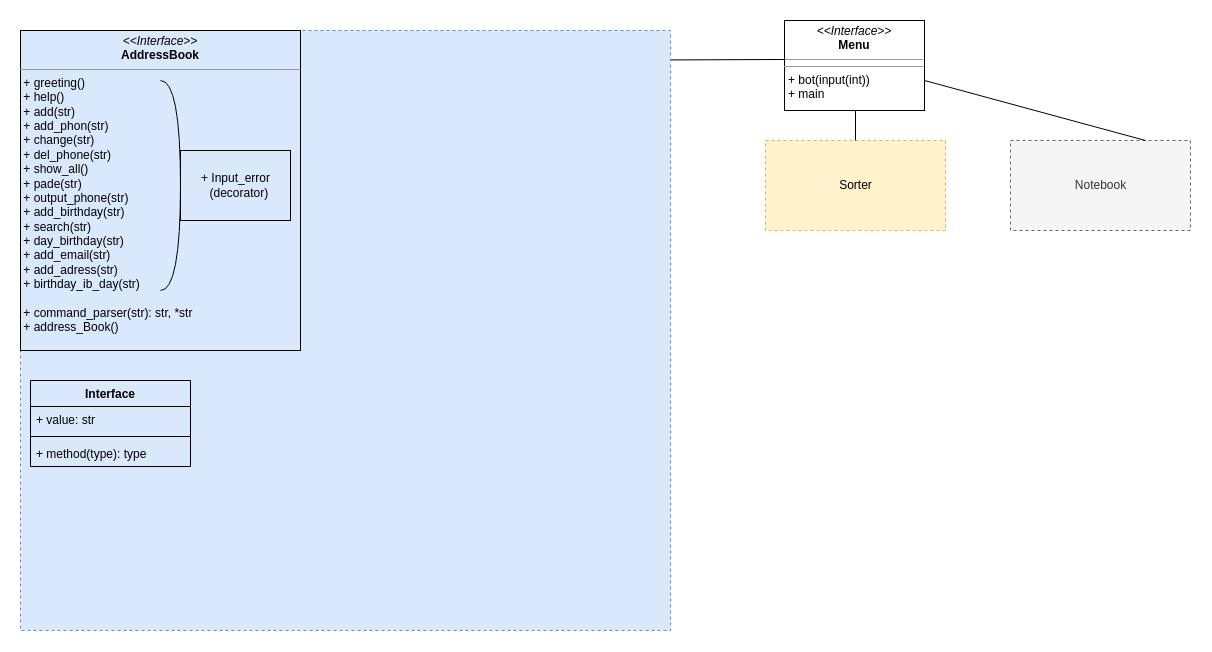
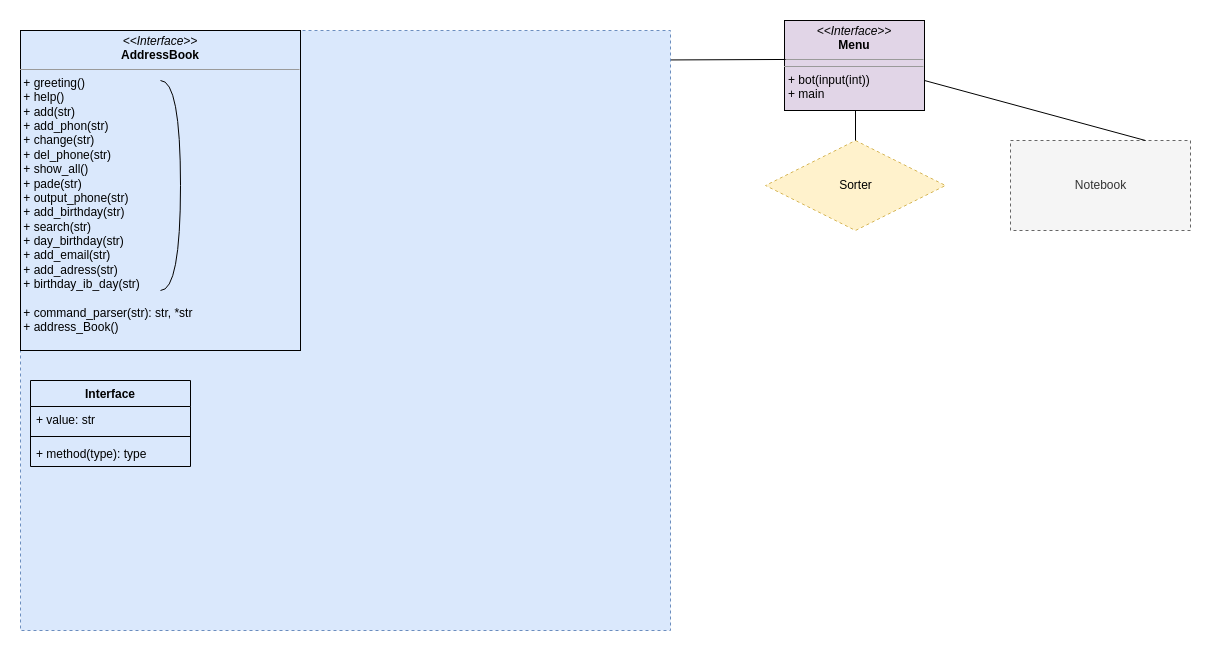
(855, 66) -> (855, 66)
(236, 186) -> none
(856, 186) -> (856, 186)
